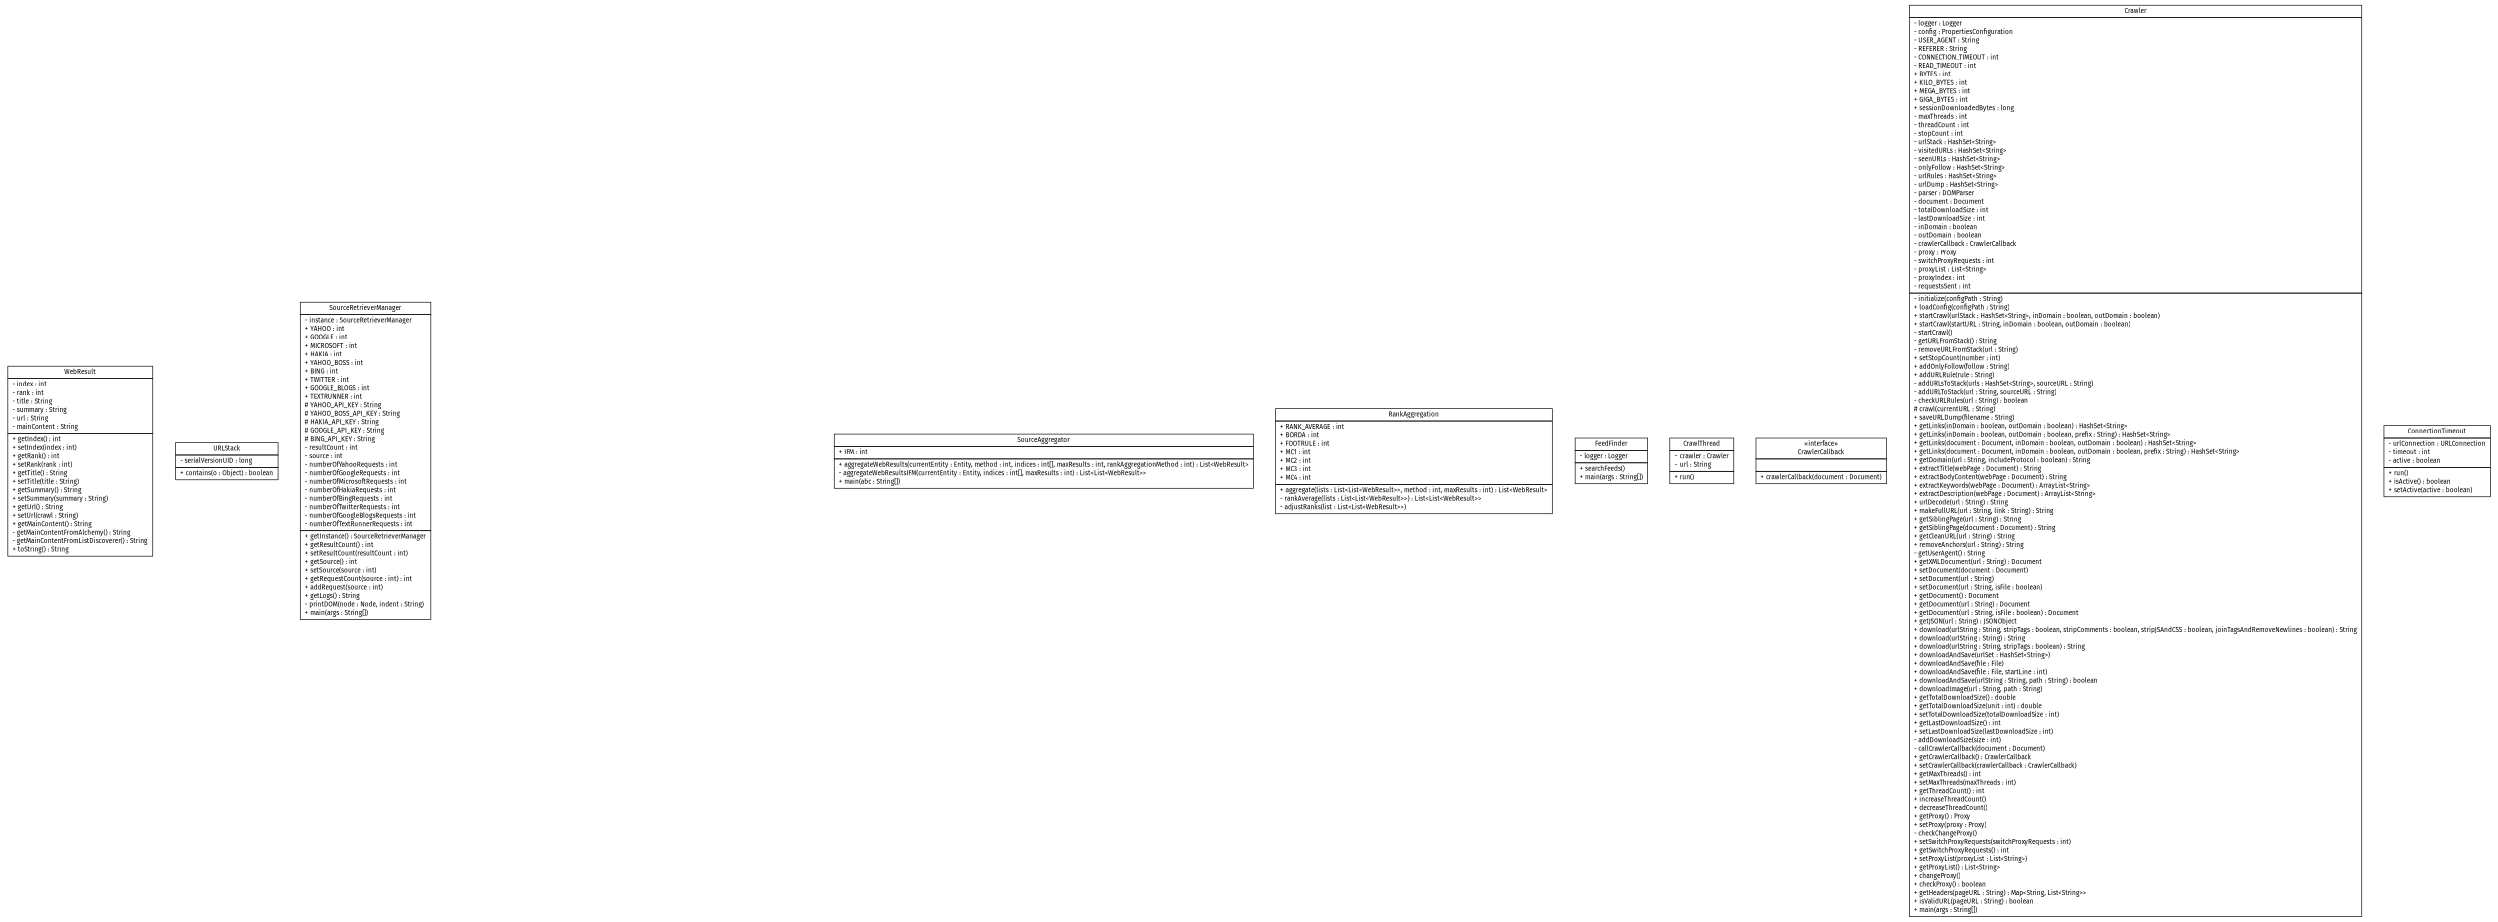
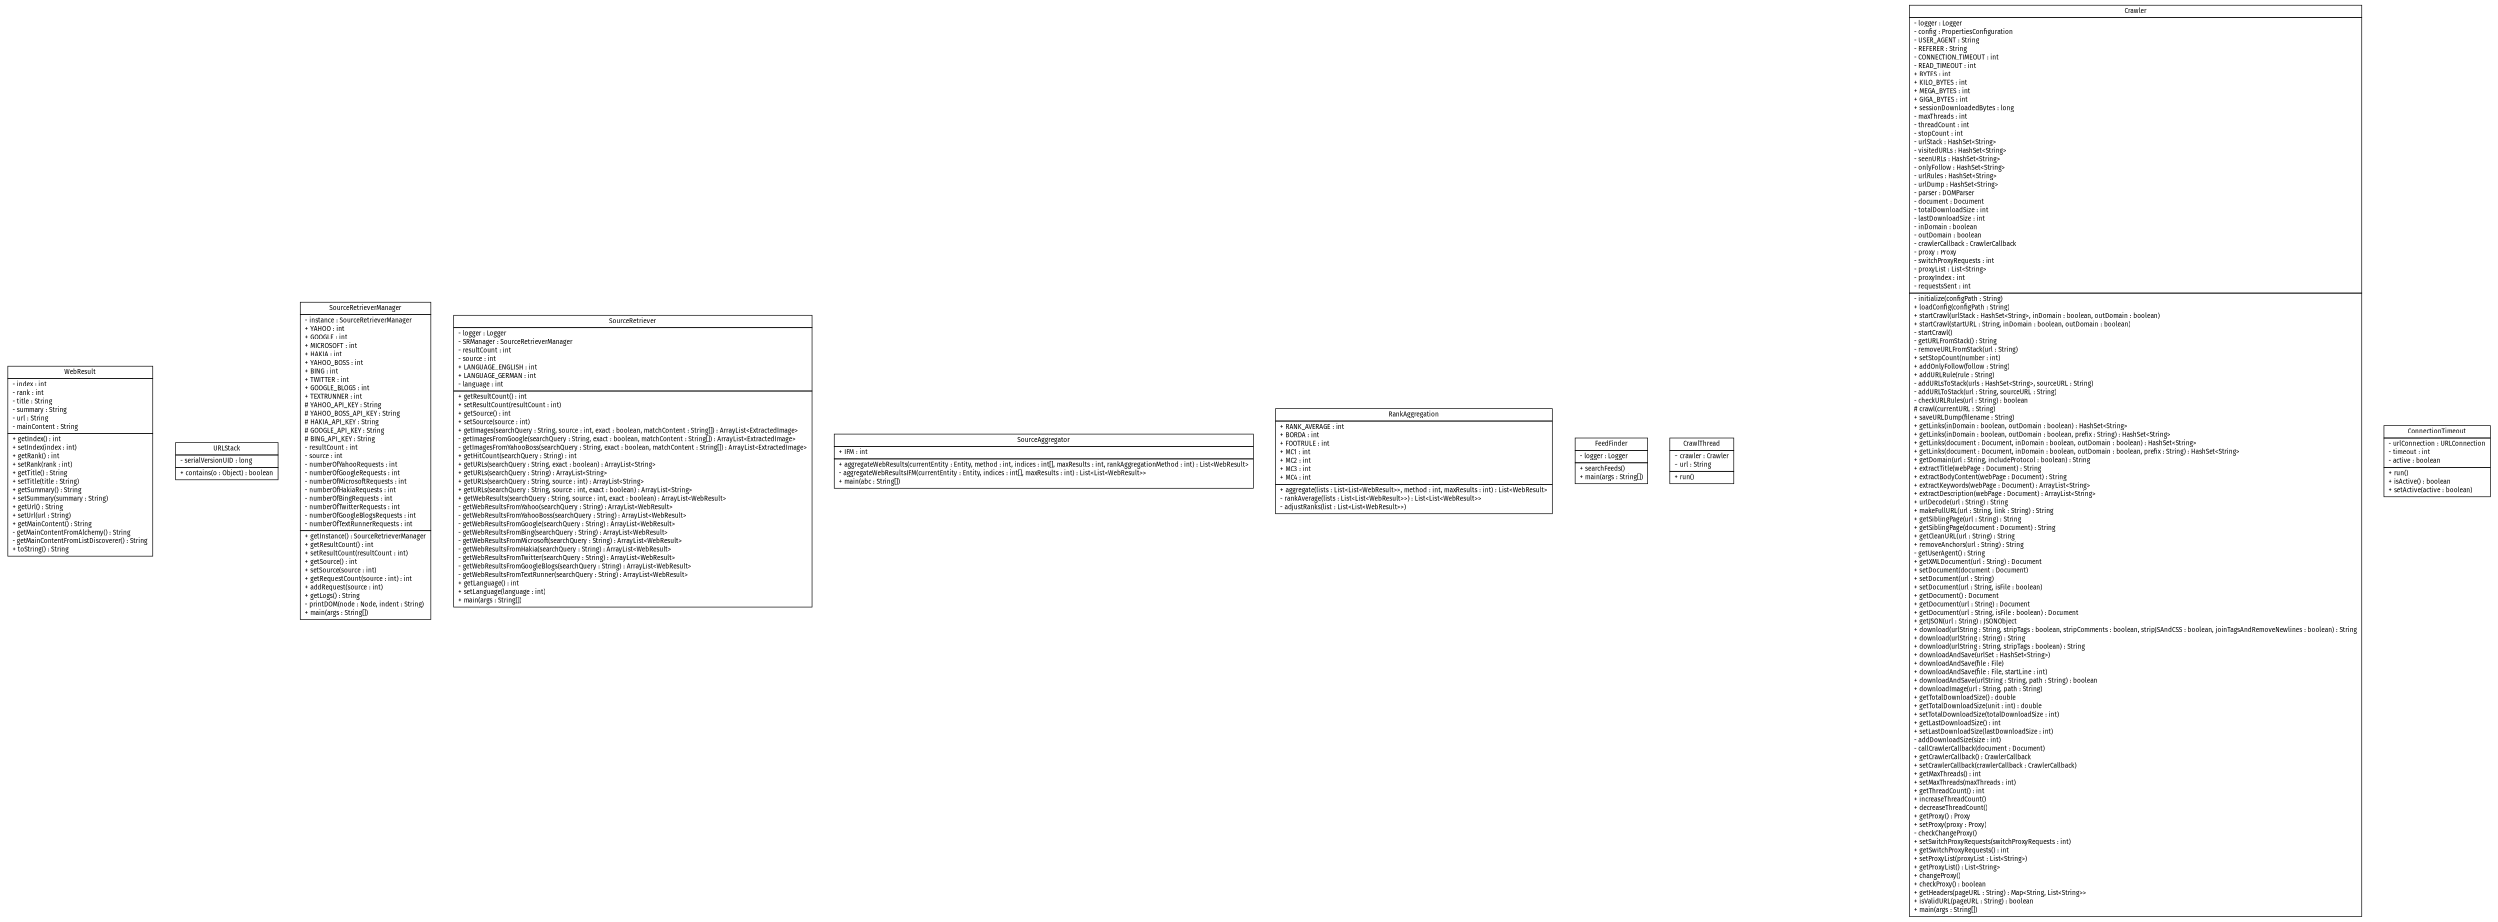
none -> (633, 461)
(1821, 461) -> none
(45, 516) -> (42, 516)
